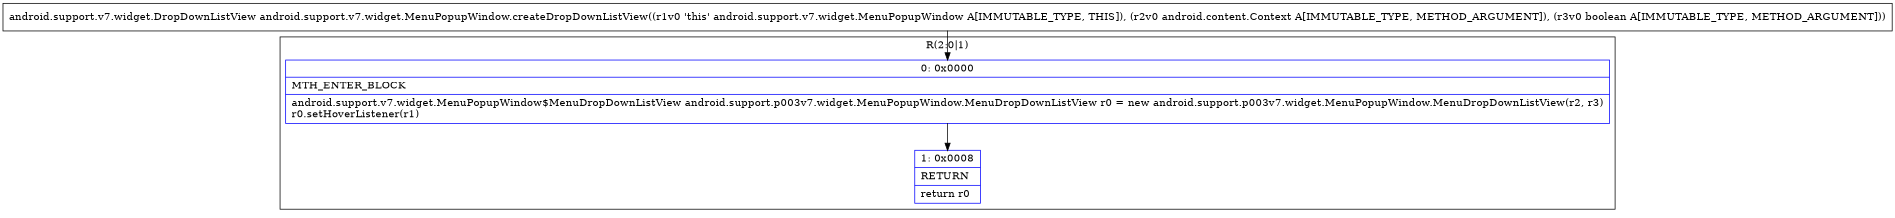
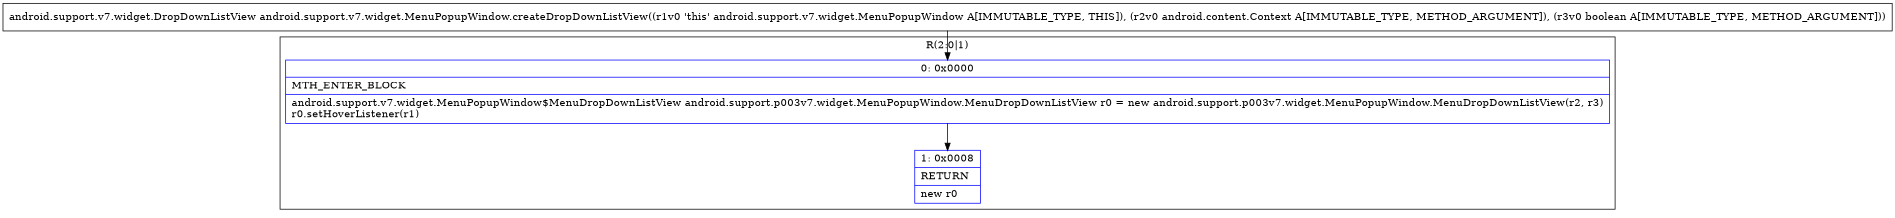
(946, 194) -> (939, 194)
